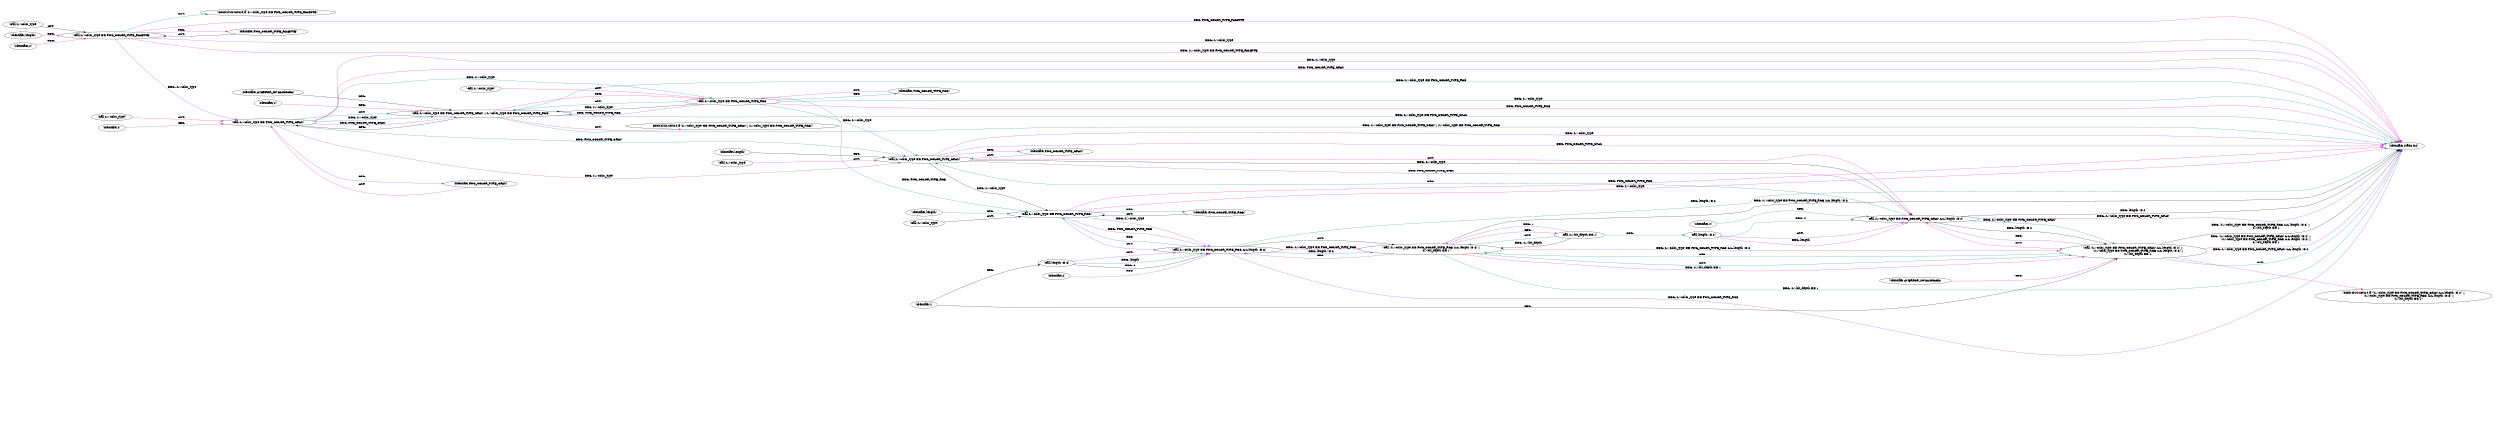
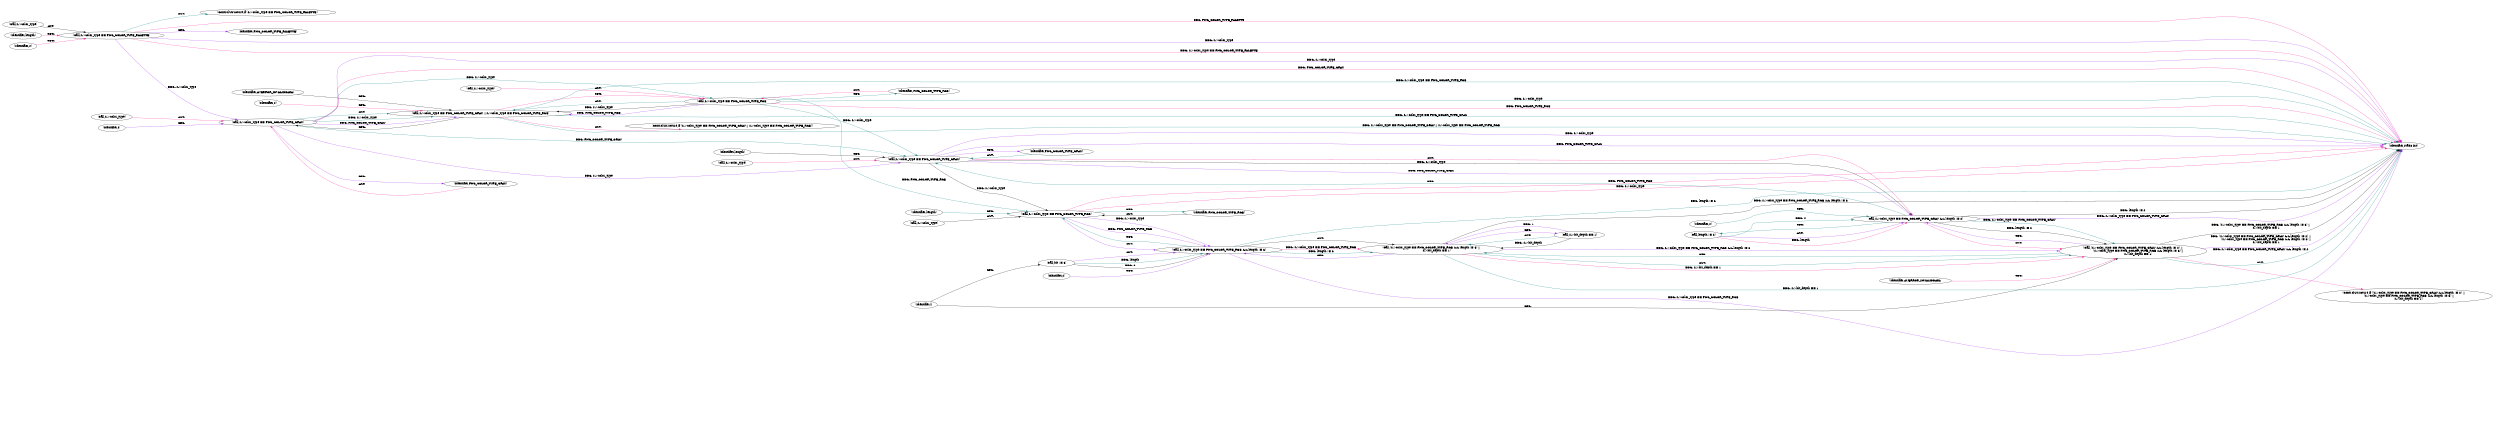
(182, 30) -> (182, 30)
(201, 36) -> none
(1644, 235) -> (1805, 229)
(1057, 263) -> (1057, 263)
